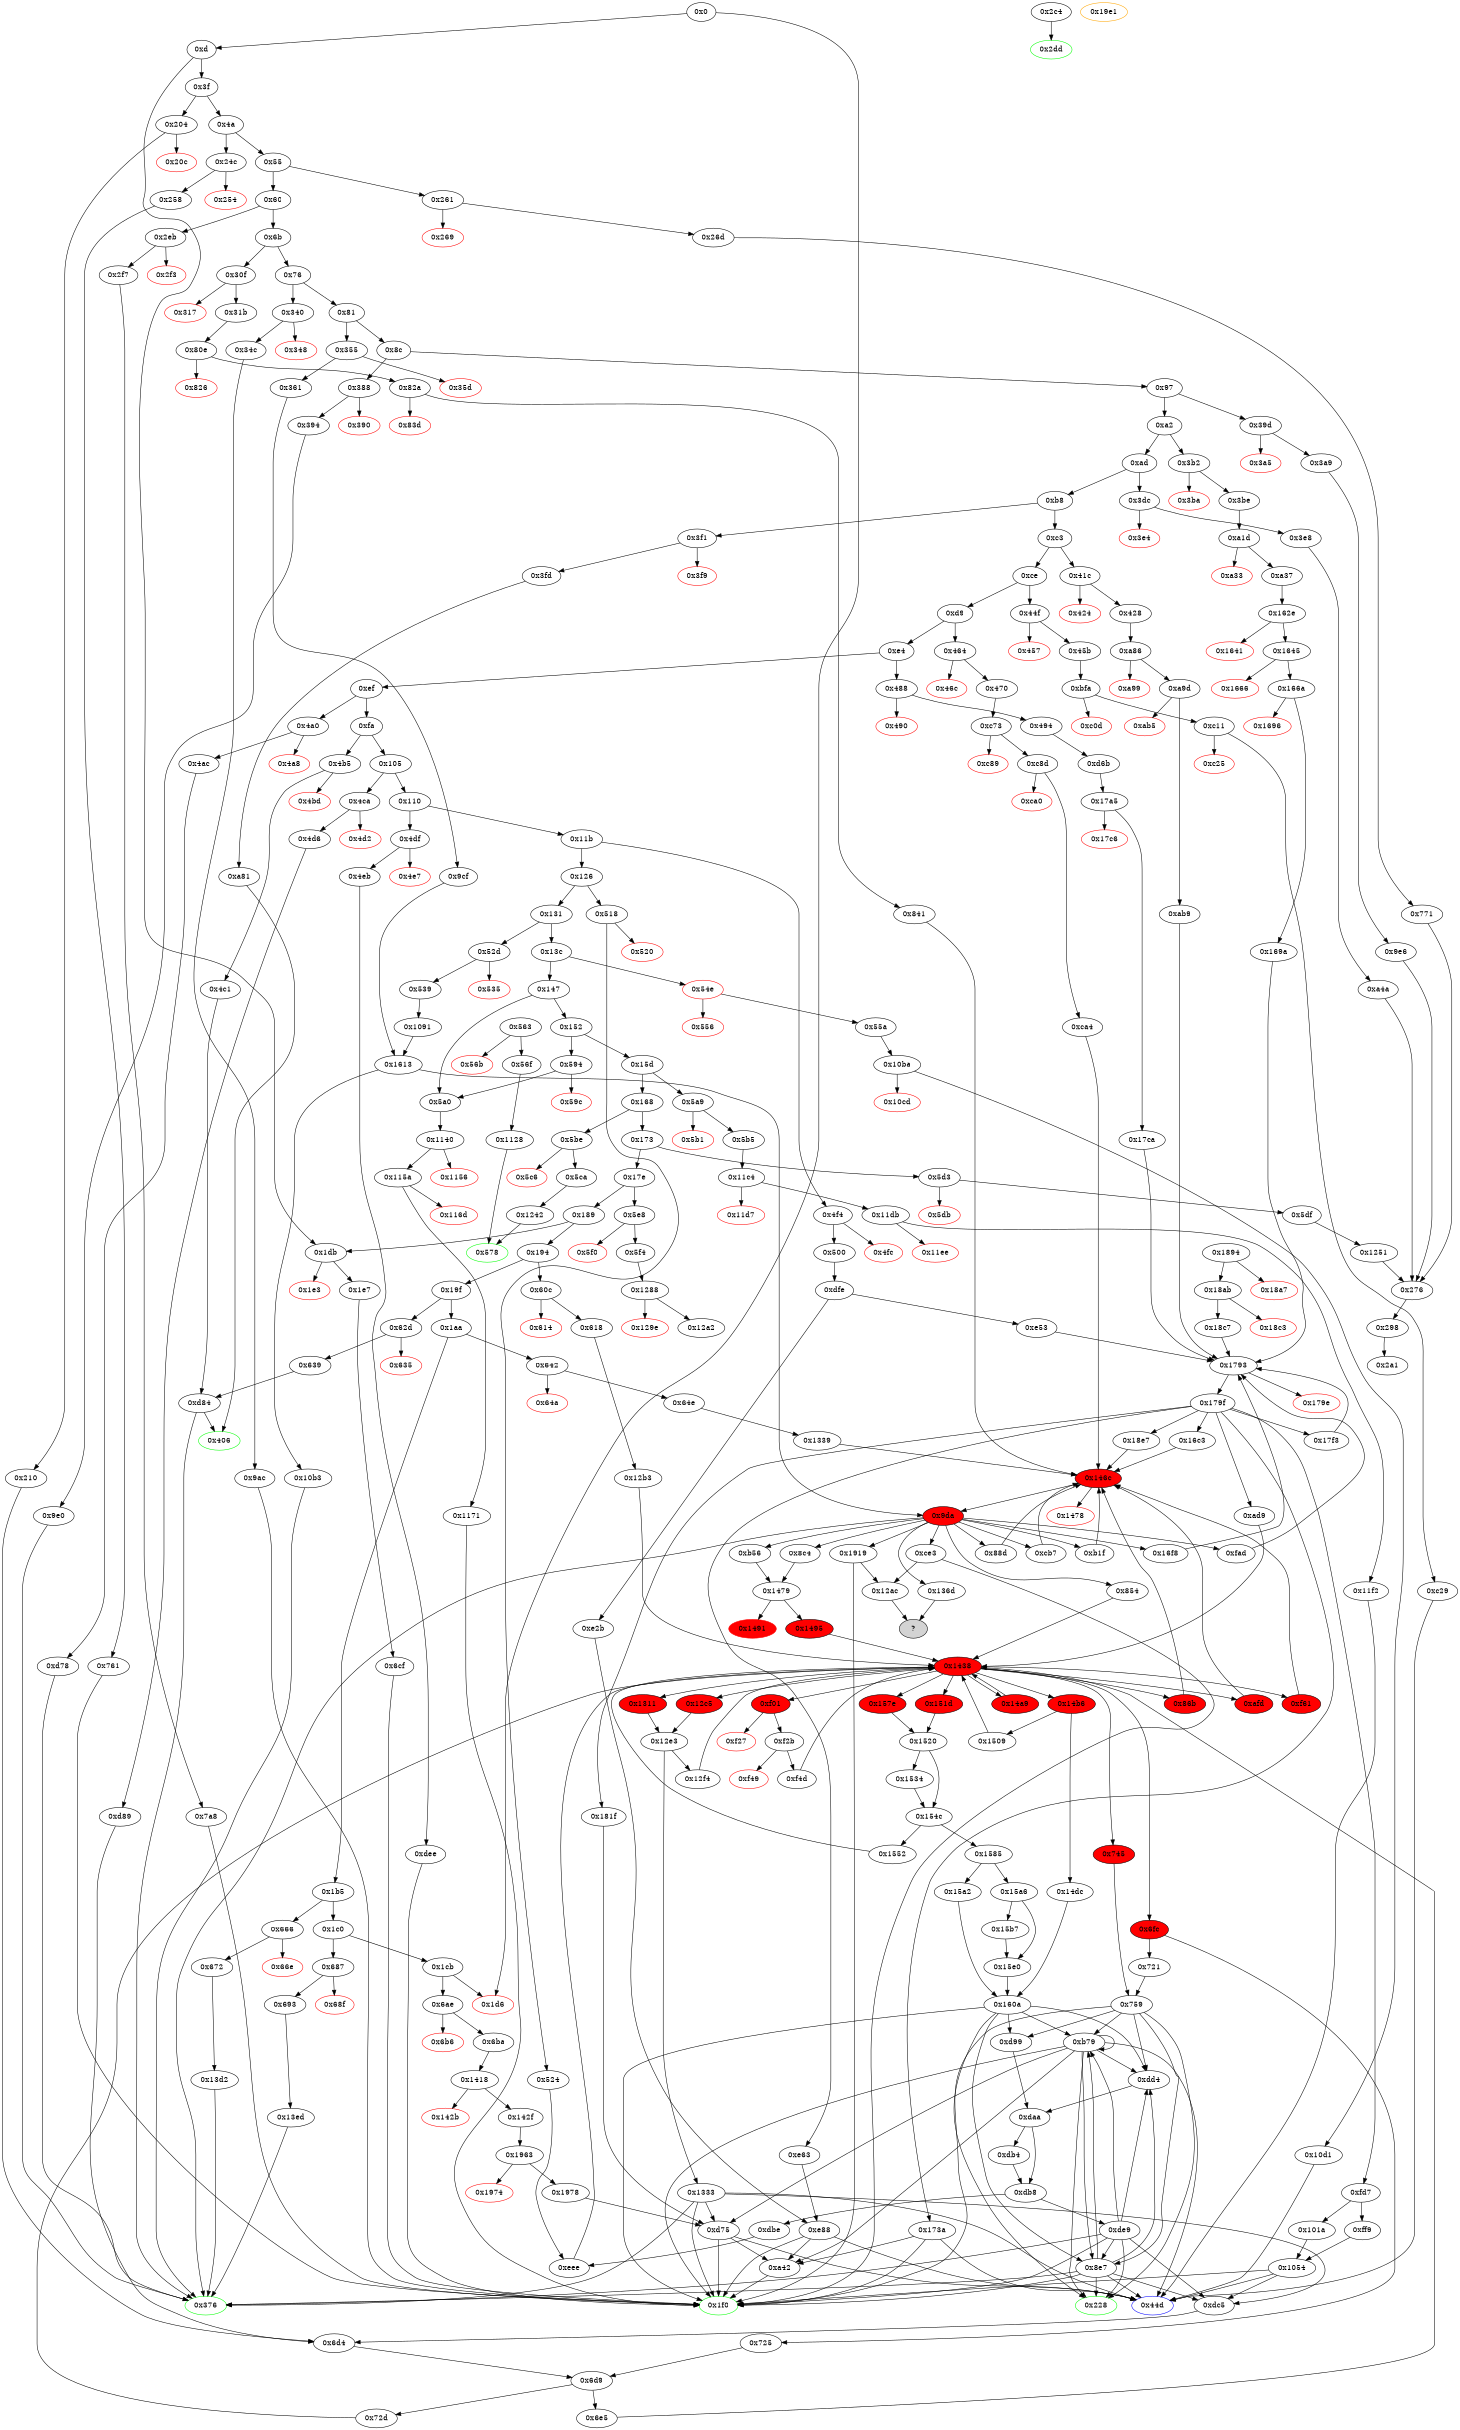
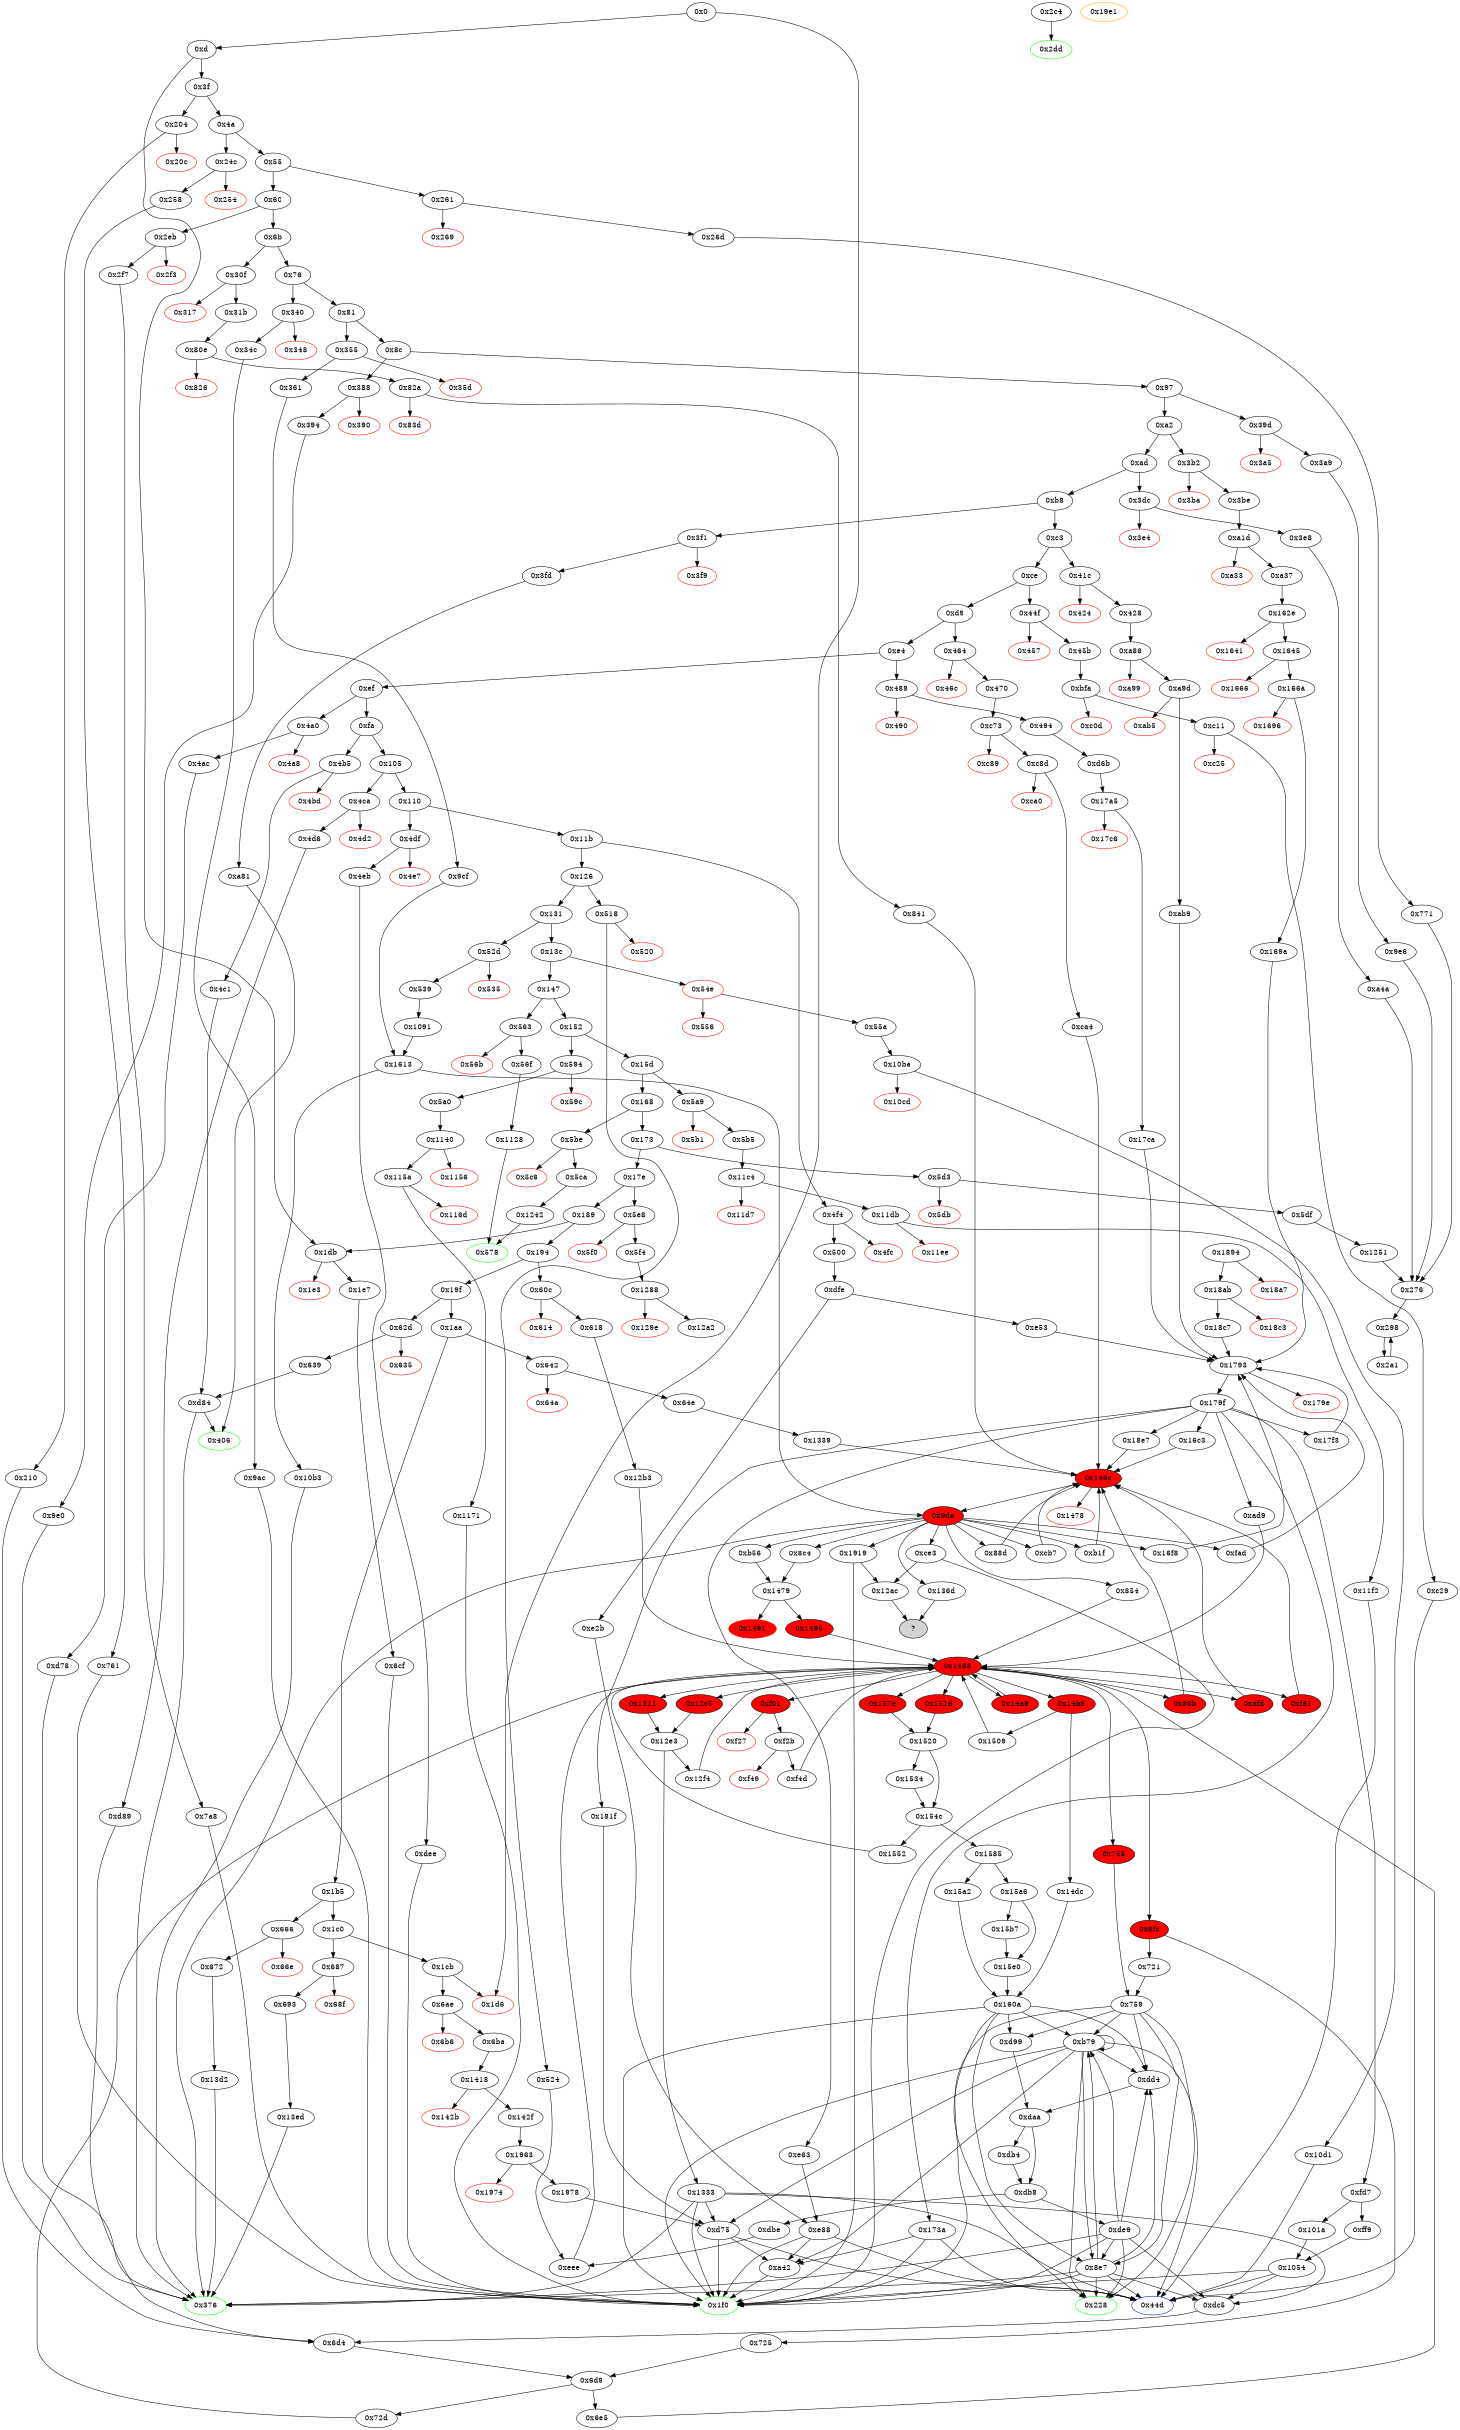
(471, 1028) -> (536, 1006)
none -> (1391, 1349)
